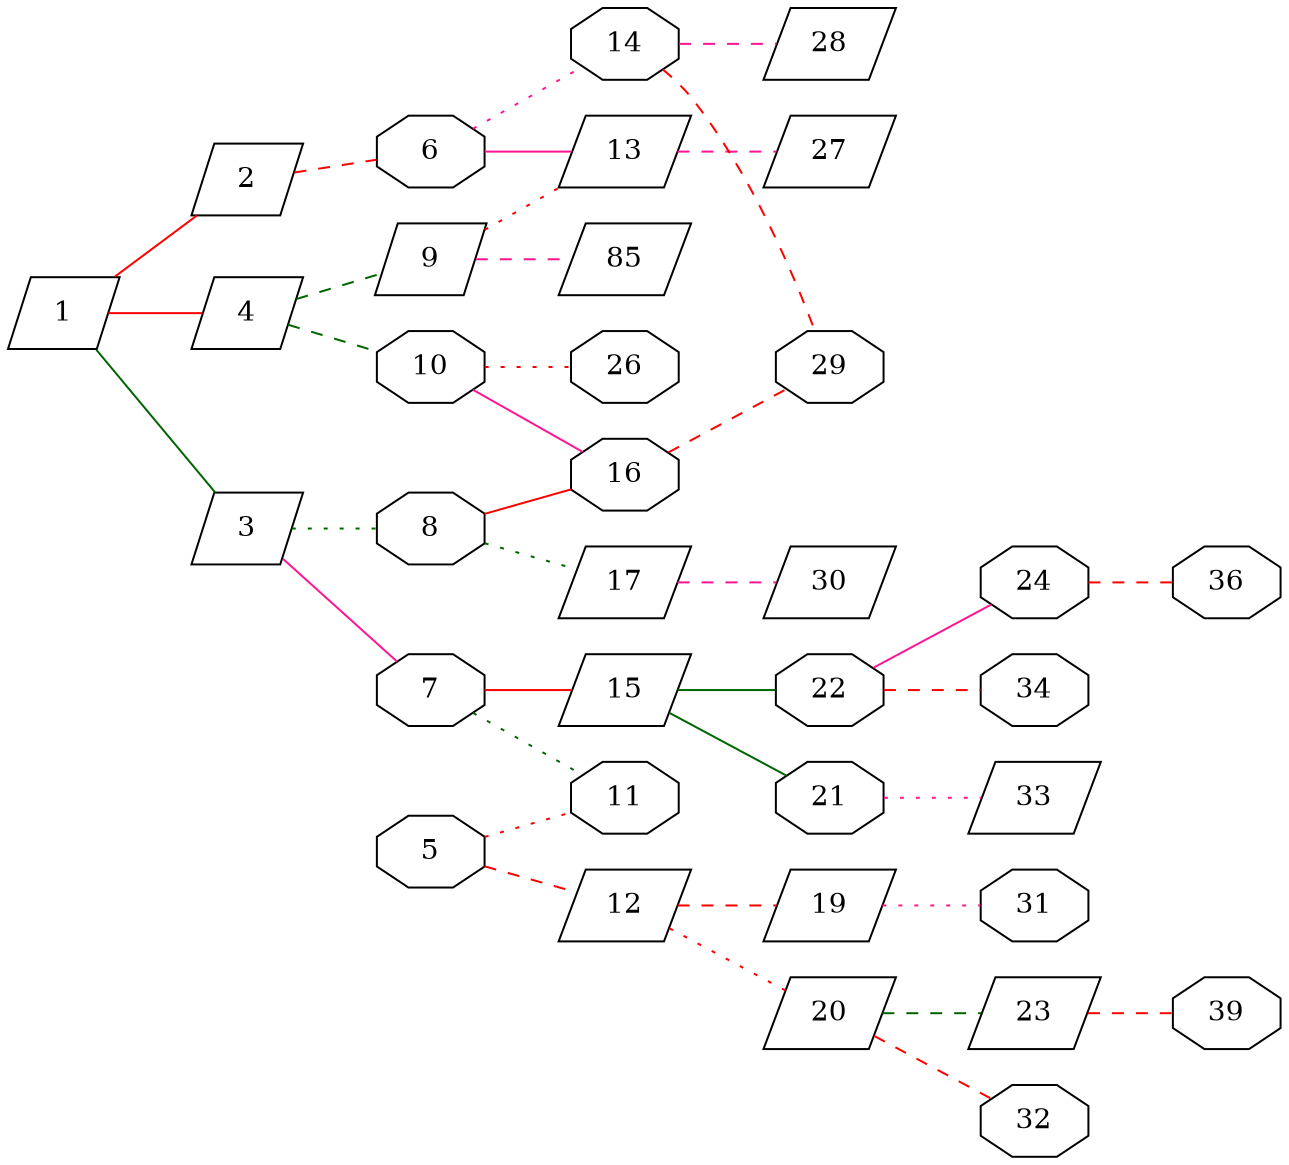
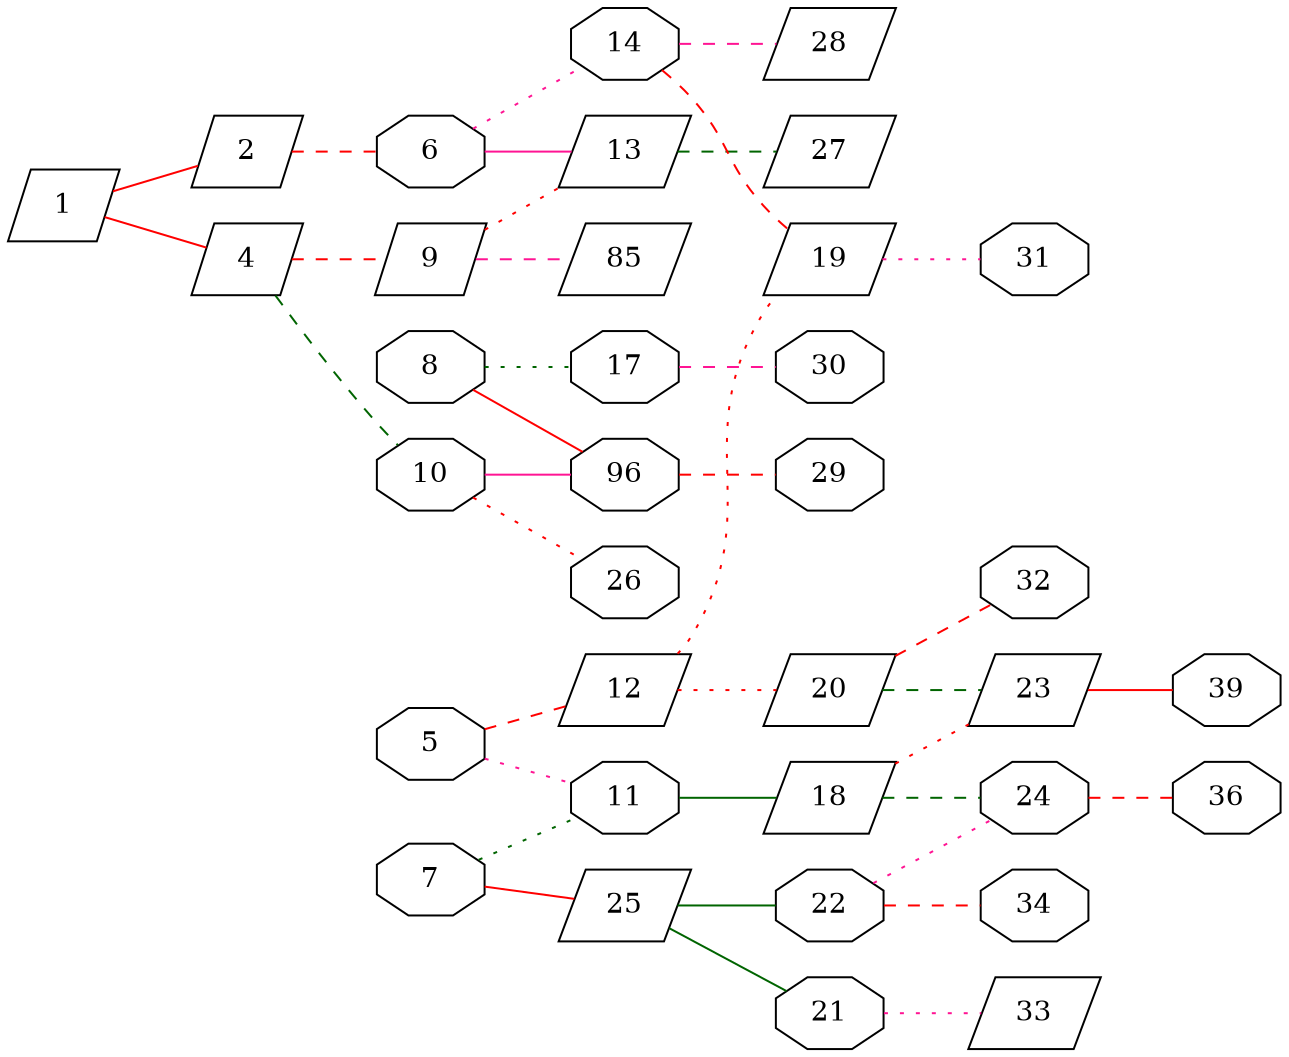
(712, 152) -> (712, 152)
(752, 192) -> (719, 135)
(339, 286) -> (339, 259)
(625, 475) -> (625, 475)
(247, 529) -> none
(625, 582) -> (625, 367)
(830, 582) -> (830, 367)
(932, 636) -> (932, 852)
(625, 690) -> (625, 905)
none -> (830, 798)
(528, 825) -> (528, 771)
(727, 905) -> (727, 494)
(1130, 1013) -> (1130, 690)
